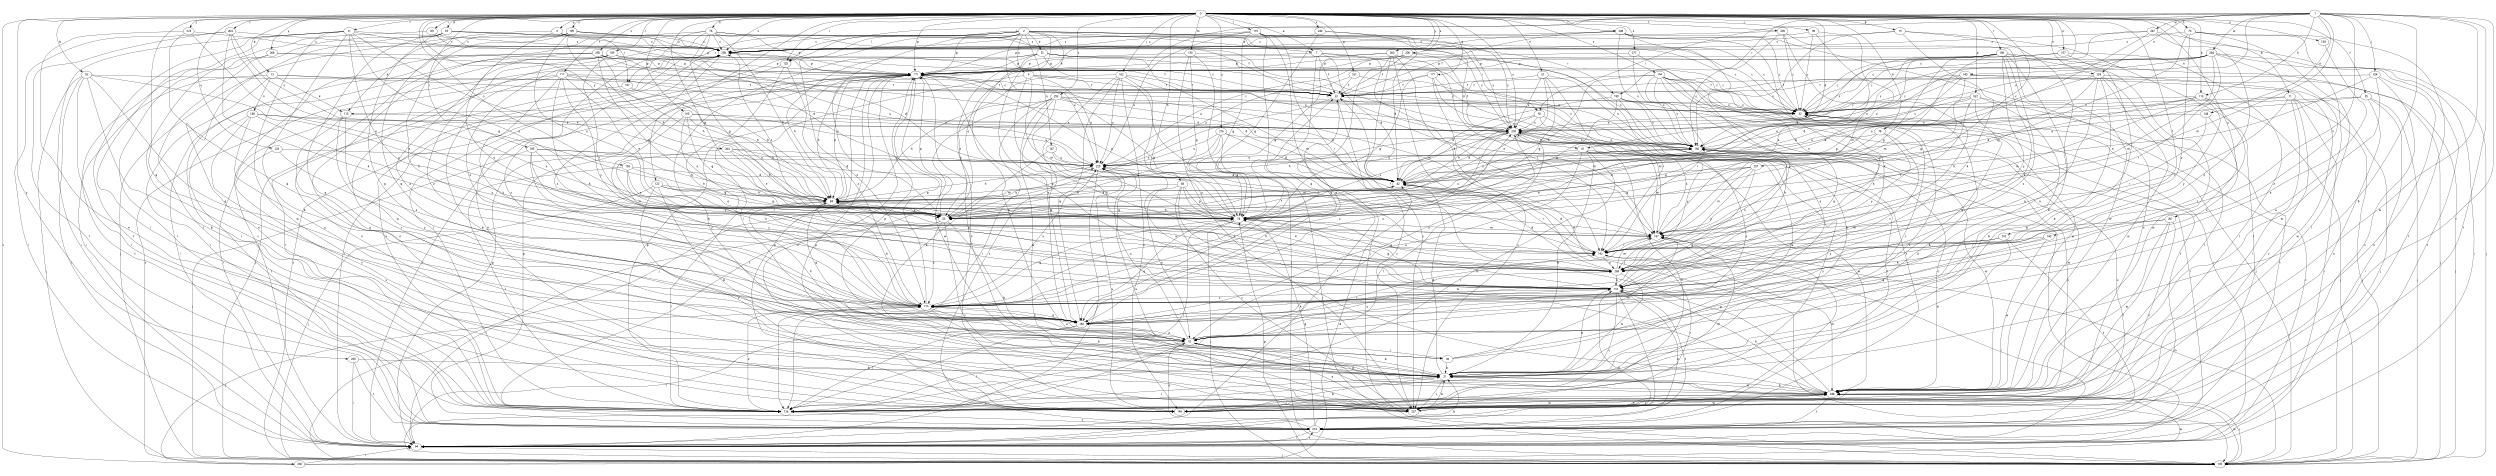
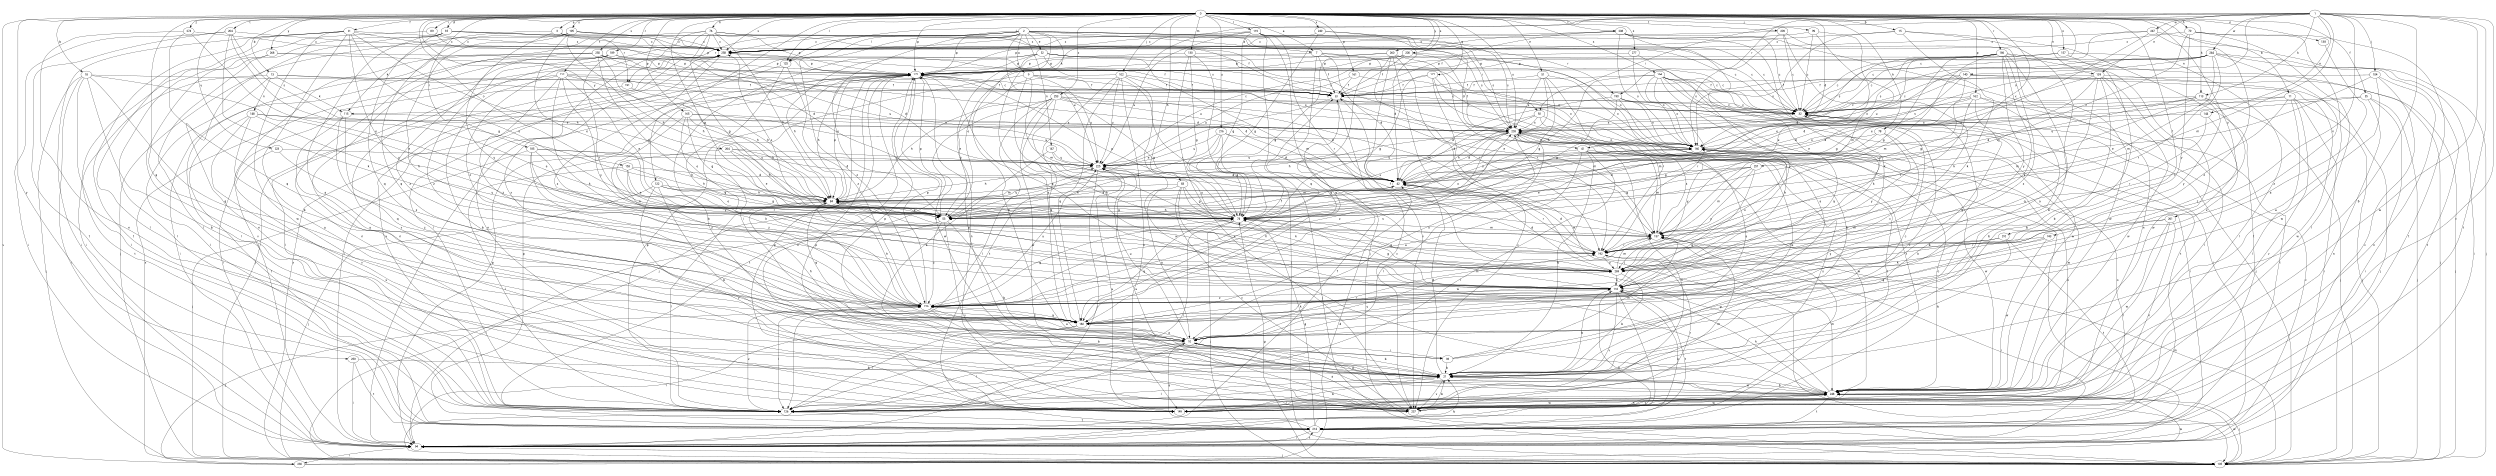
(357, 456) -> (358, 453)
